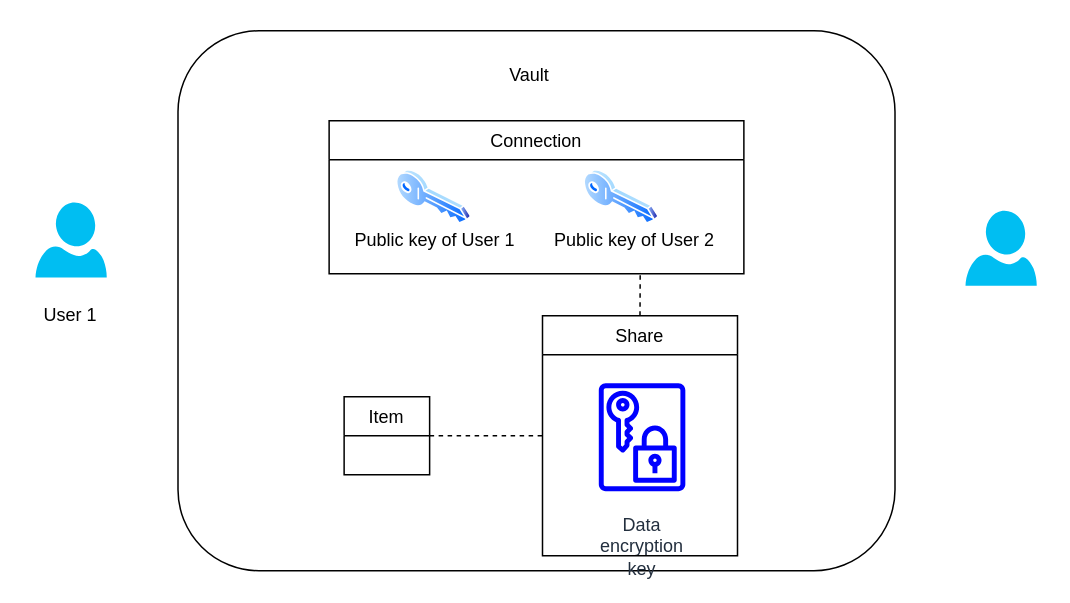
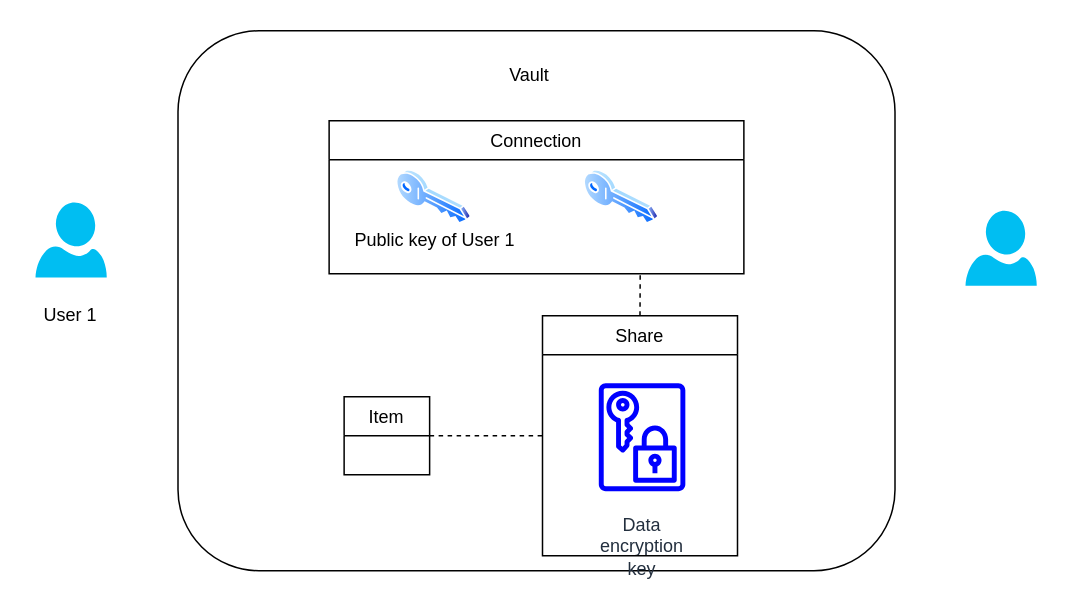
(633, 240) -> none
